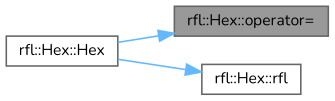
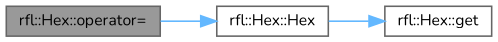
(138, 39) -> (180, 21)
(251, 79) -> (438, 21)
